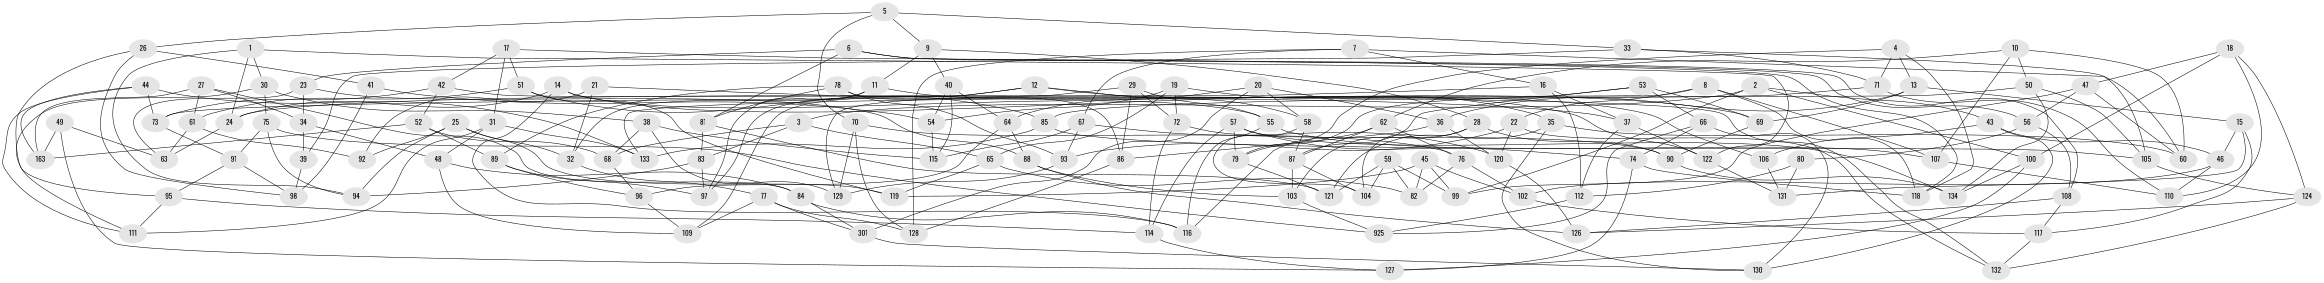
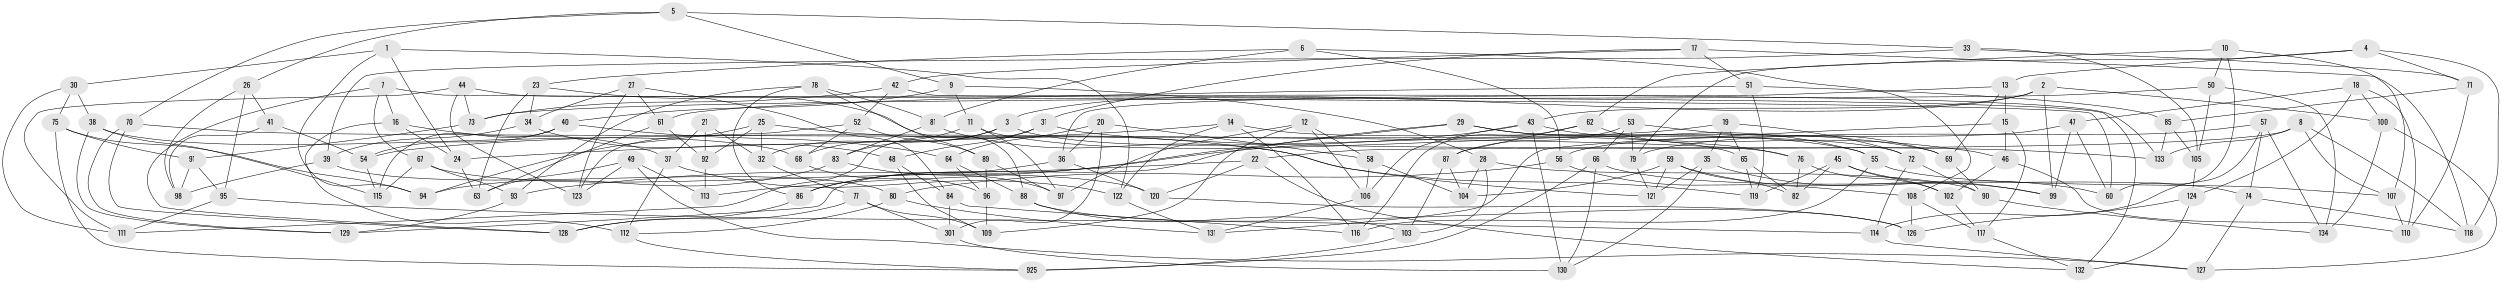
(1300, 141) -> (1368, 180)
(40, 160) -> (577, 197)
none -> (610, 178)
none -> (705, 197)
